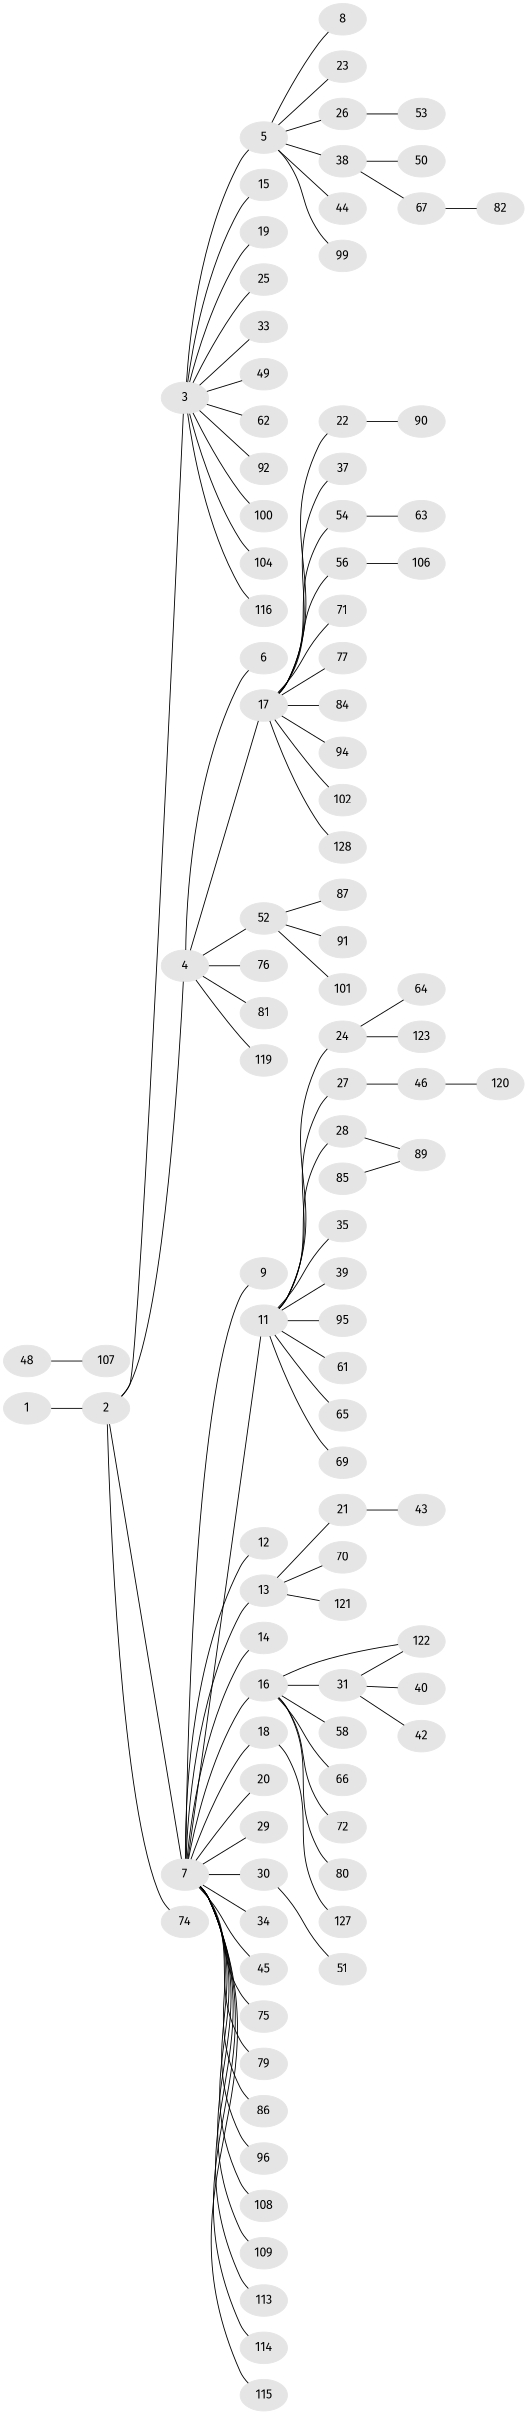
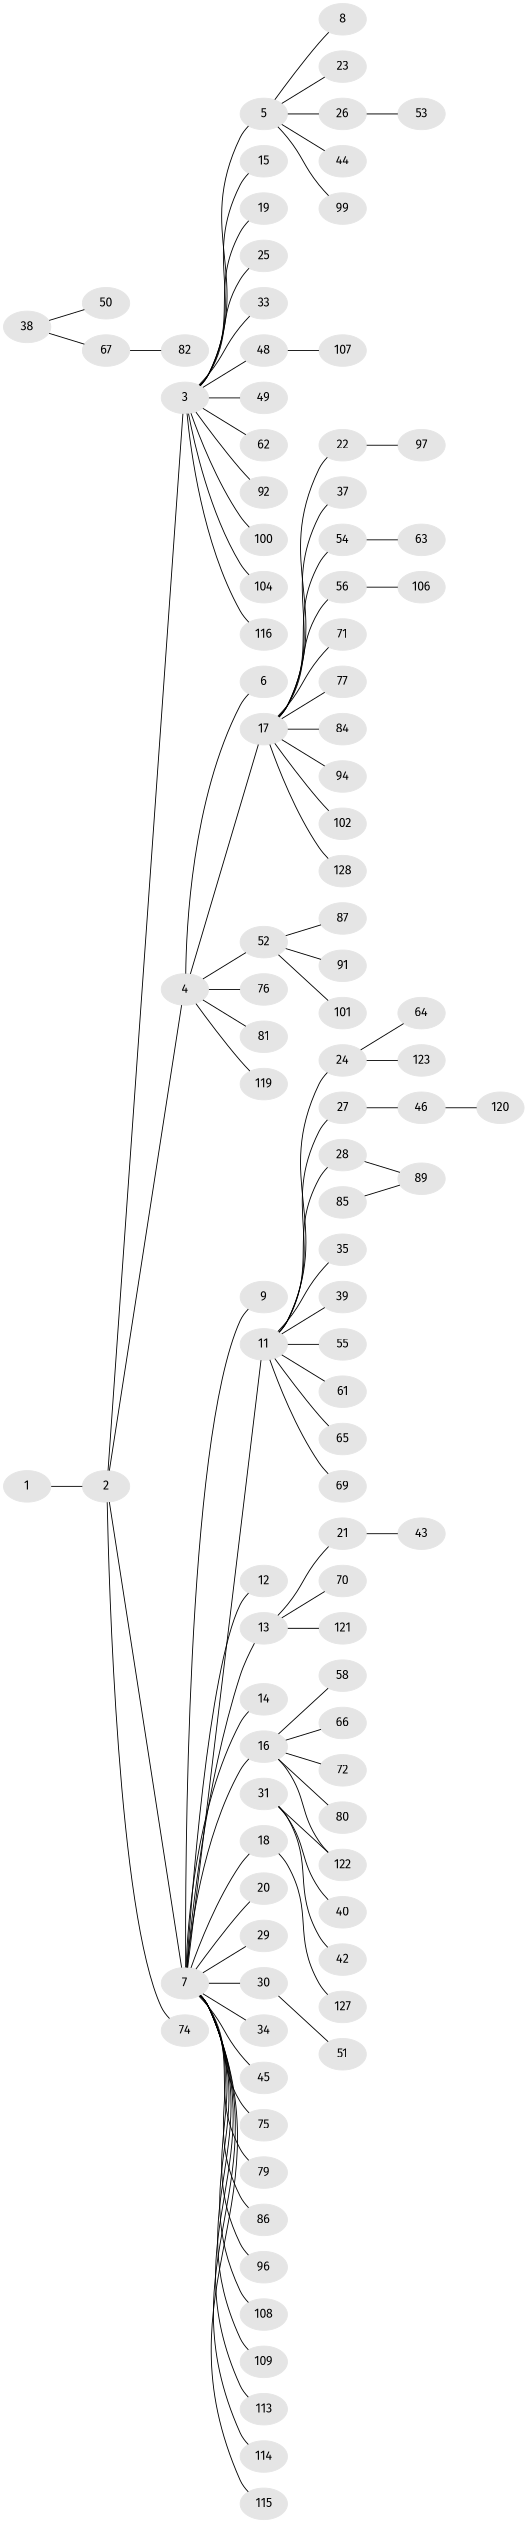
(303, 149) -> none
none -> (224, 374)
(422, 422) -> (422, 445)
(343, 1321) -> (343, 1344)
(303, 1685) -> none
